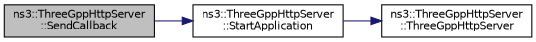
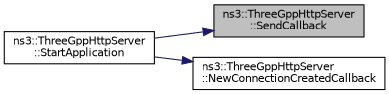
(168, 21) -> (179, 35)
(457, 21) -> (289, 73)
